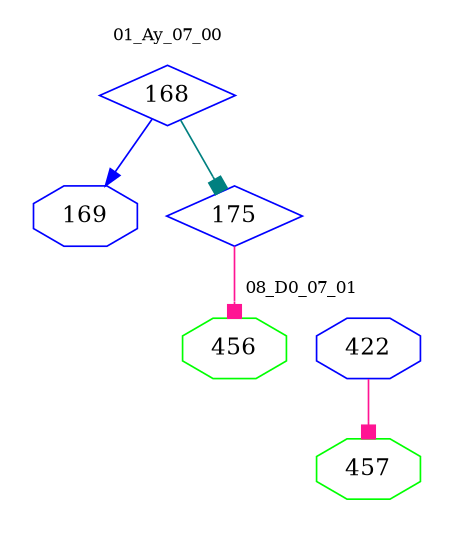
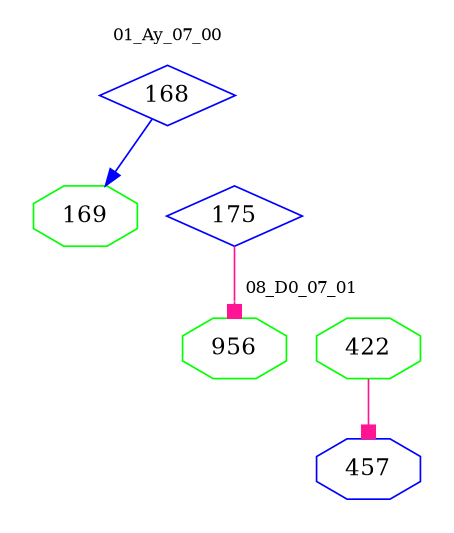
(197, 148) -> none
(85, 216) -> (85, 216)
(234, 348) -> (234, 348)
(368, 348) -> (368, 348)
(368, 469) -> (368, 469)
